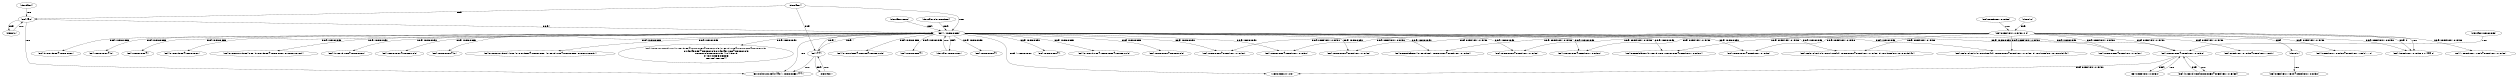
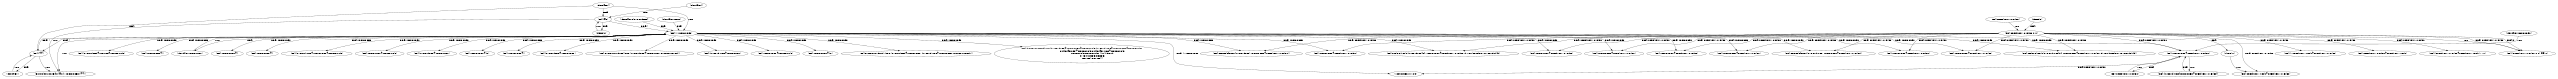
none -> (2200, 37)
